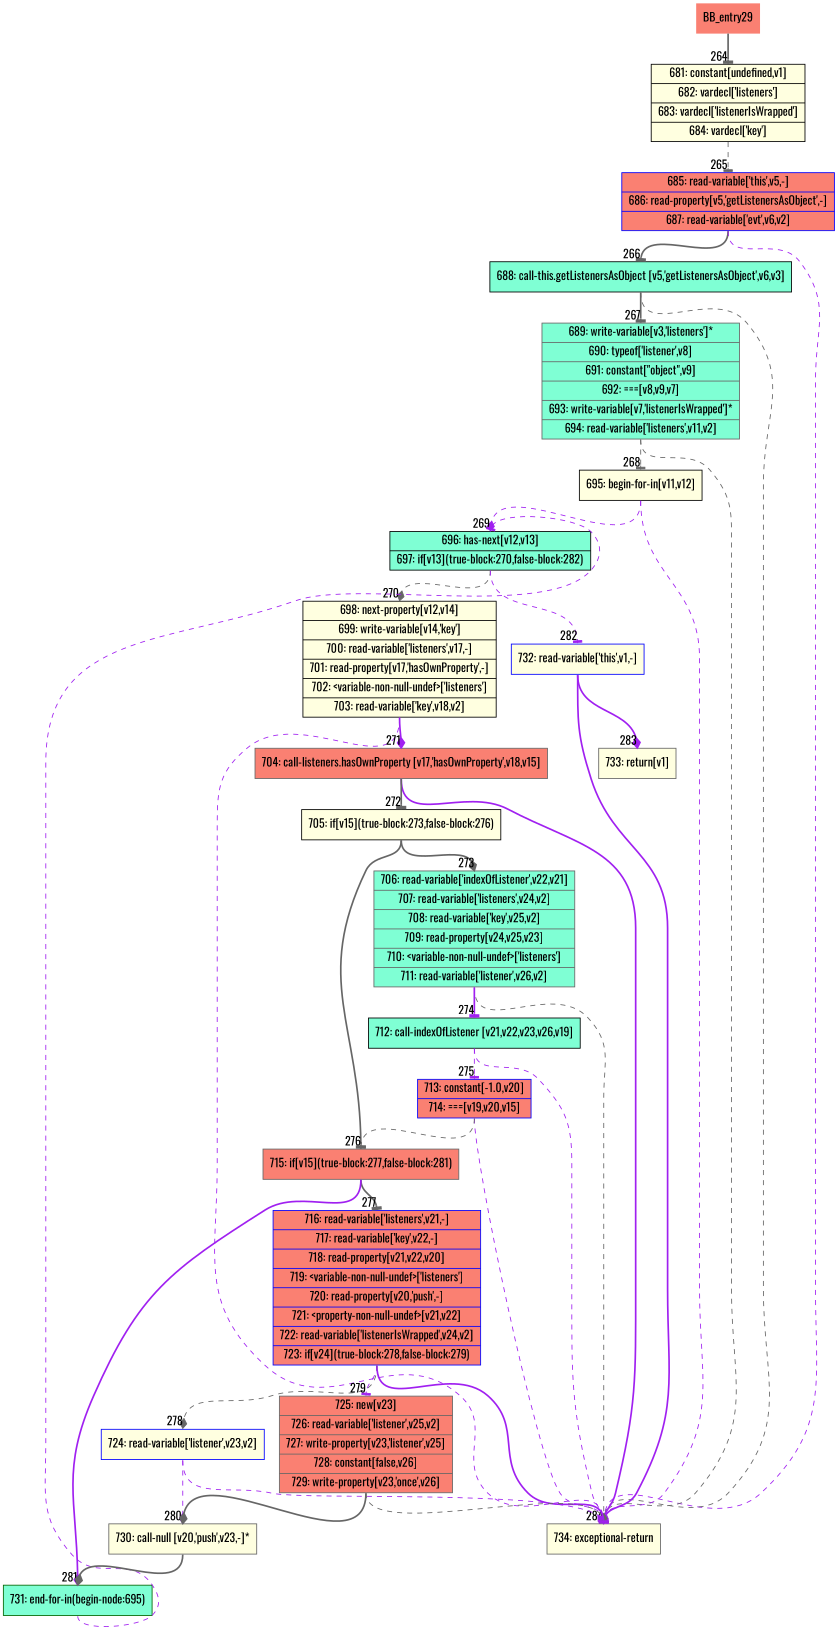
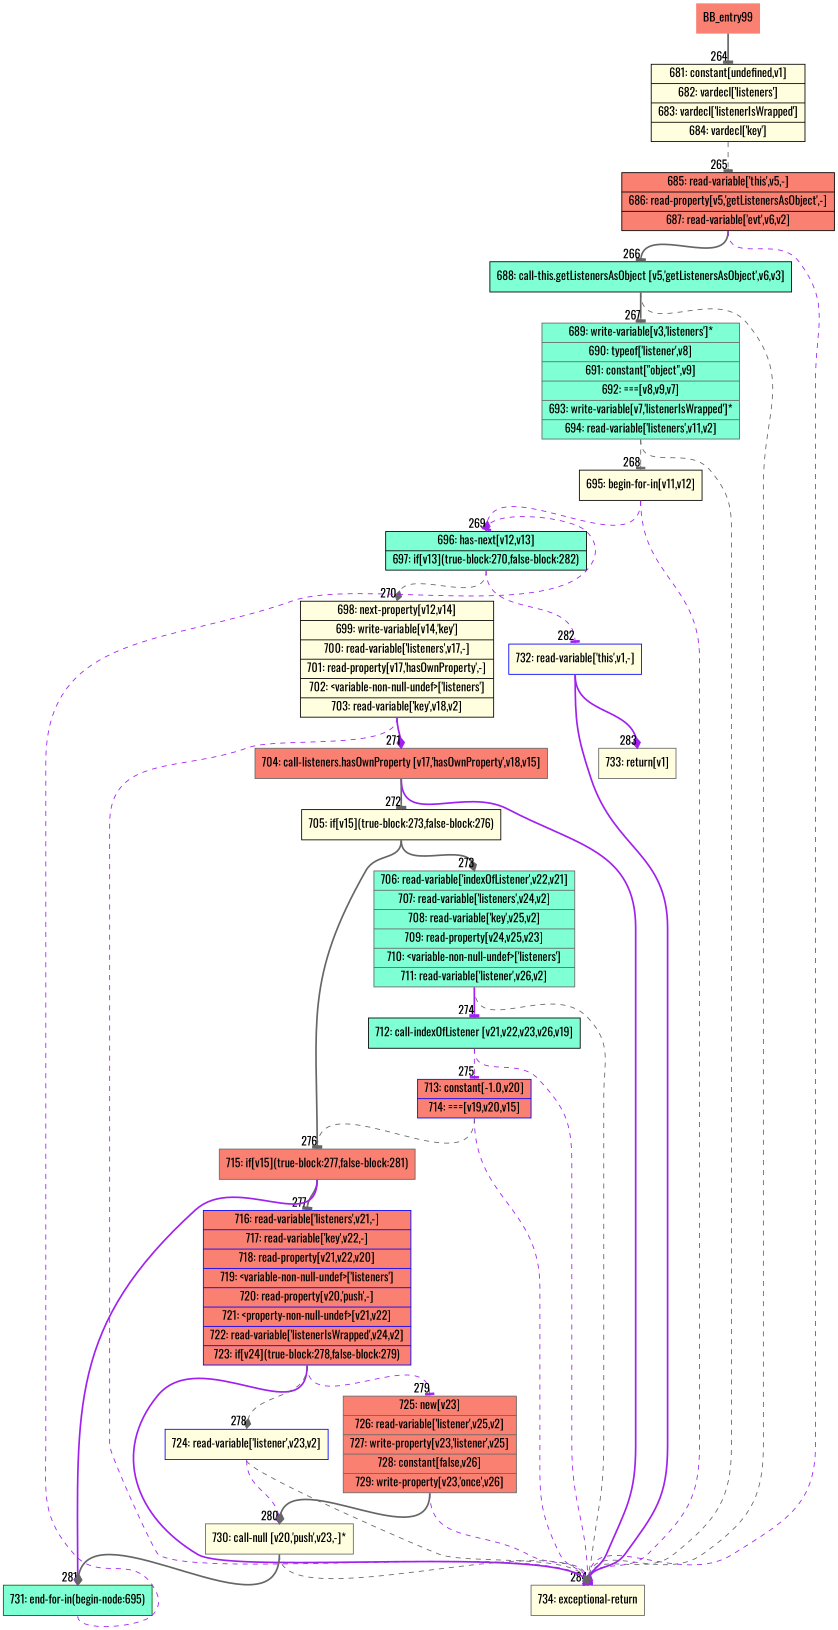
(728, 18) -> (728, 18)
(728, 202) -> (728, 202)
(383, 1496) -> (408, 1541)
(483, 1509) -> (502, 1544)
none -> (429, 1570)
